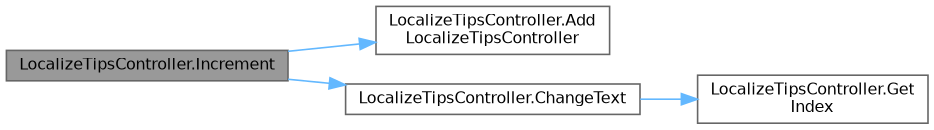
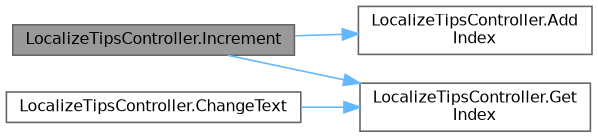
(493, 30) -> (475, 30)
(309, 81) -> (286, 68)
